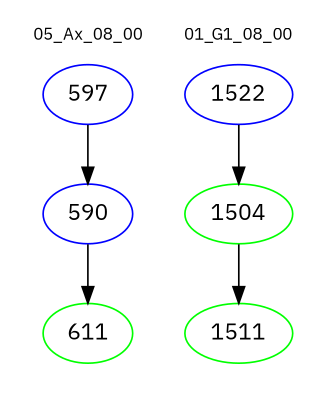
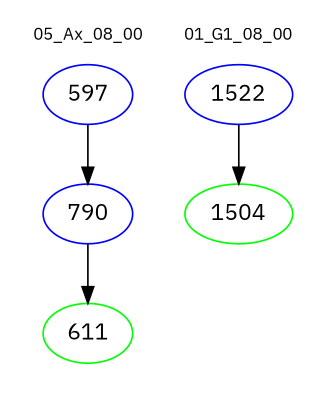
(88, 214) -> (88, 214)
(239, 333) -> none
